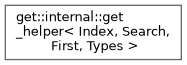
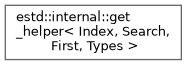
(93, 32) -> (93, 32)
